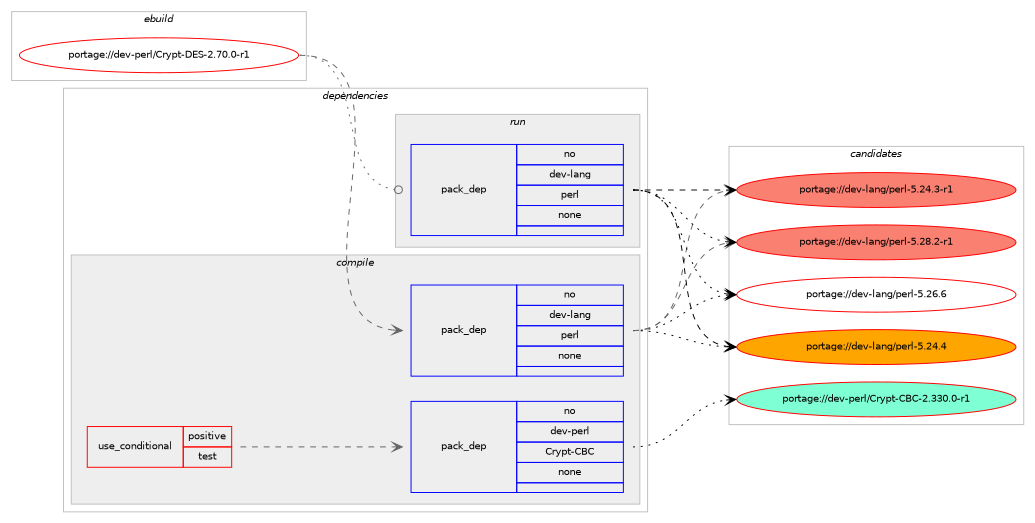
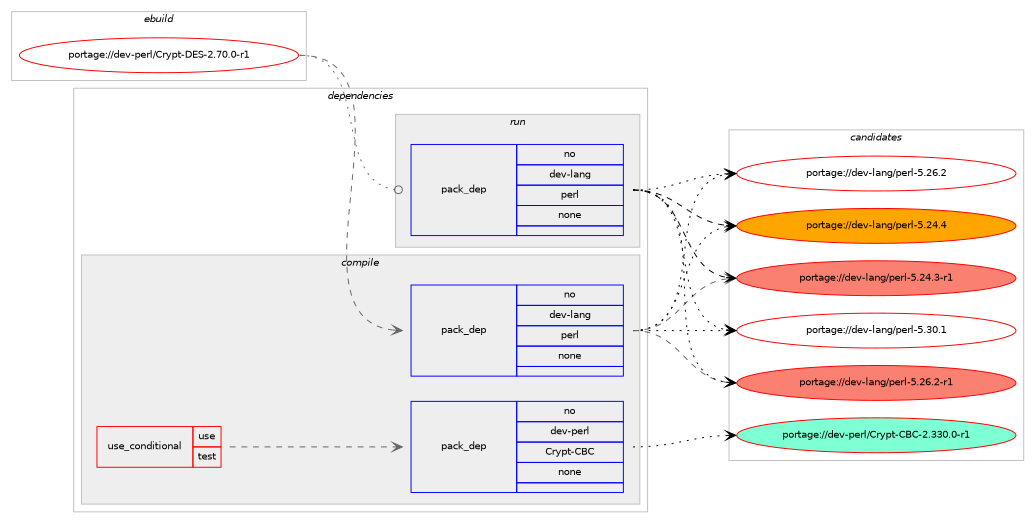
(876, 242) -> (876, 383)
(876, 295) -> (876, 174)
none -> (876, 331)
(207, 436) -> (207, 436)
